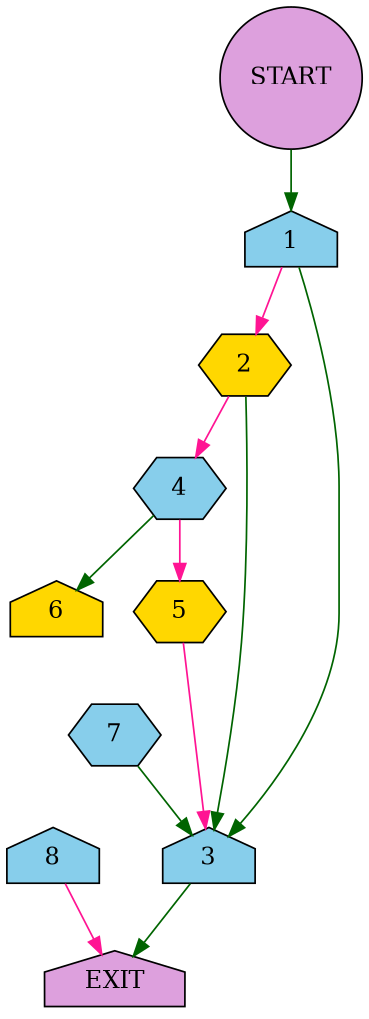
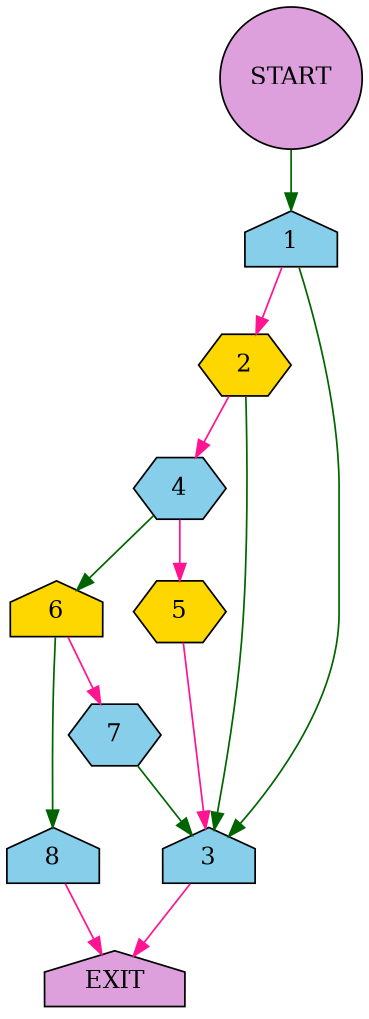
none -> (80, 663)
none -> (53, 724)
(167, 913) -> (167, 913)
